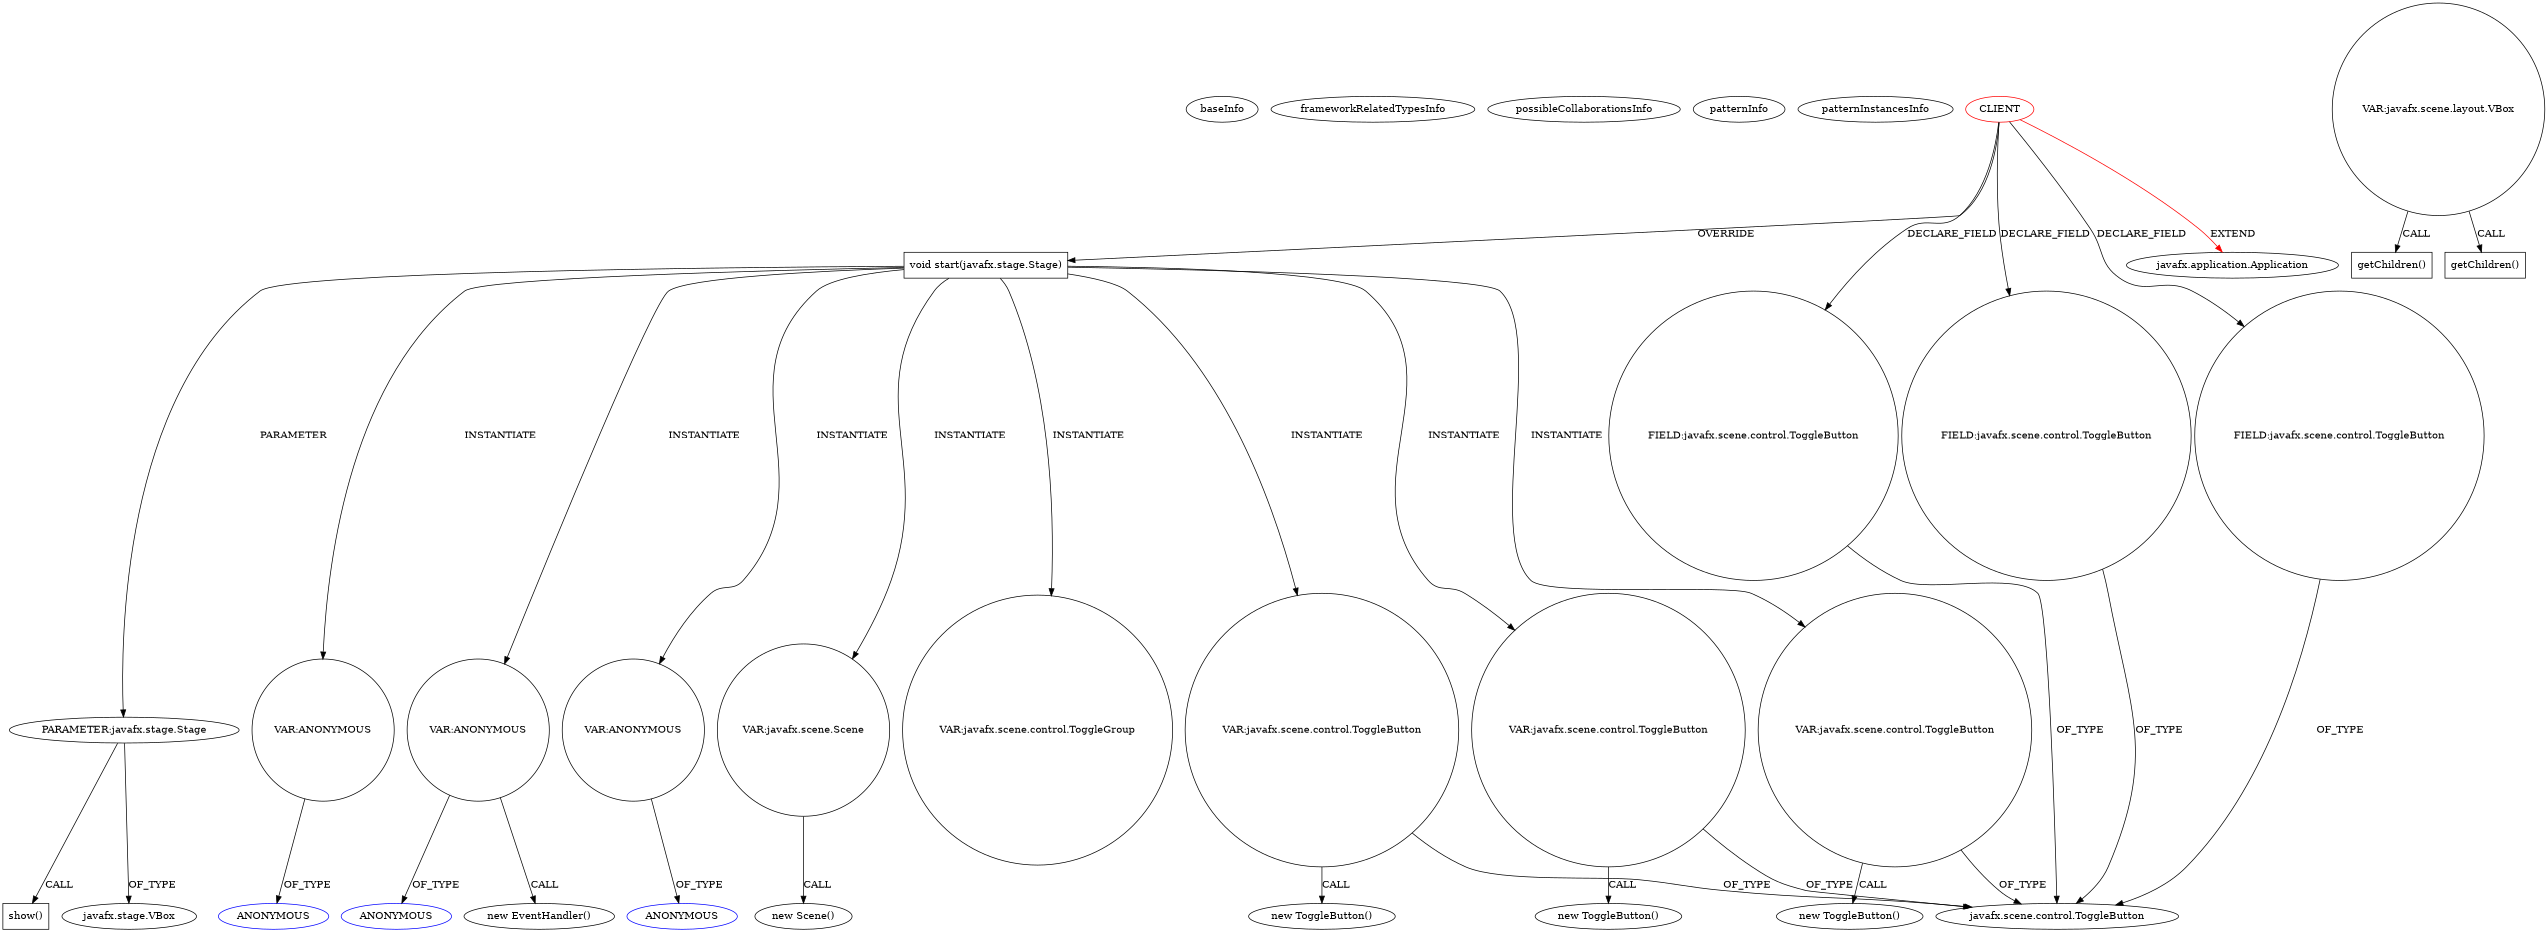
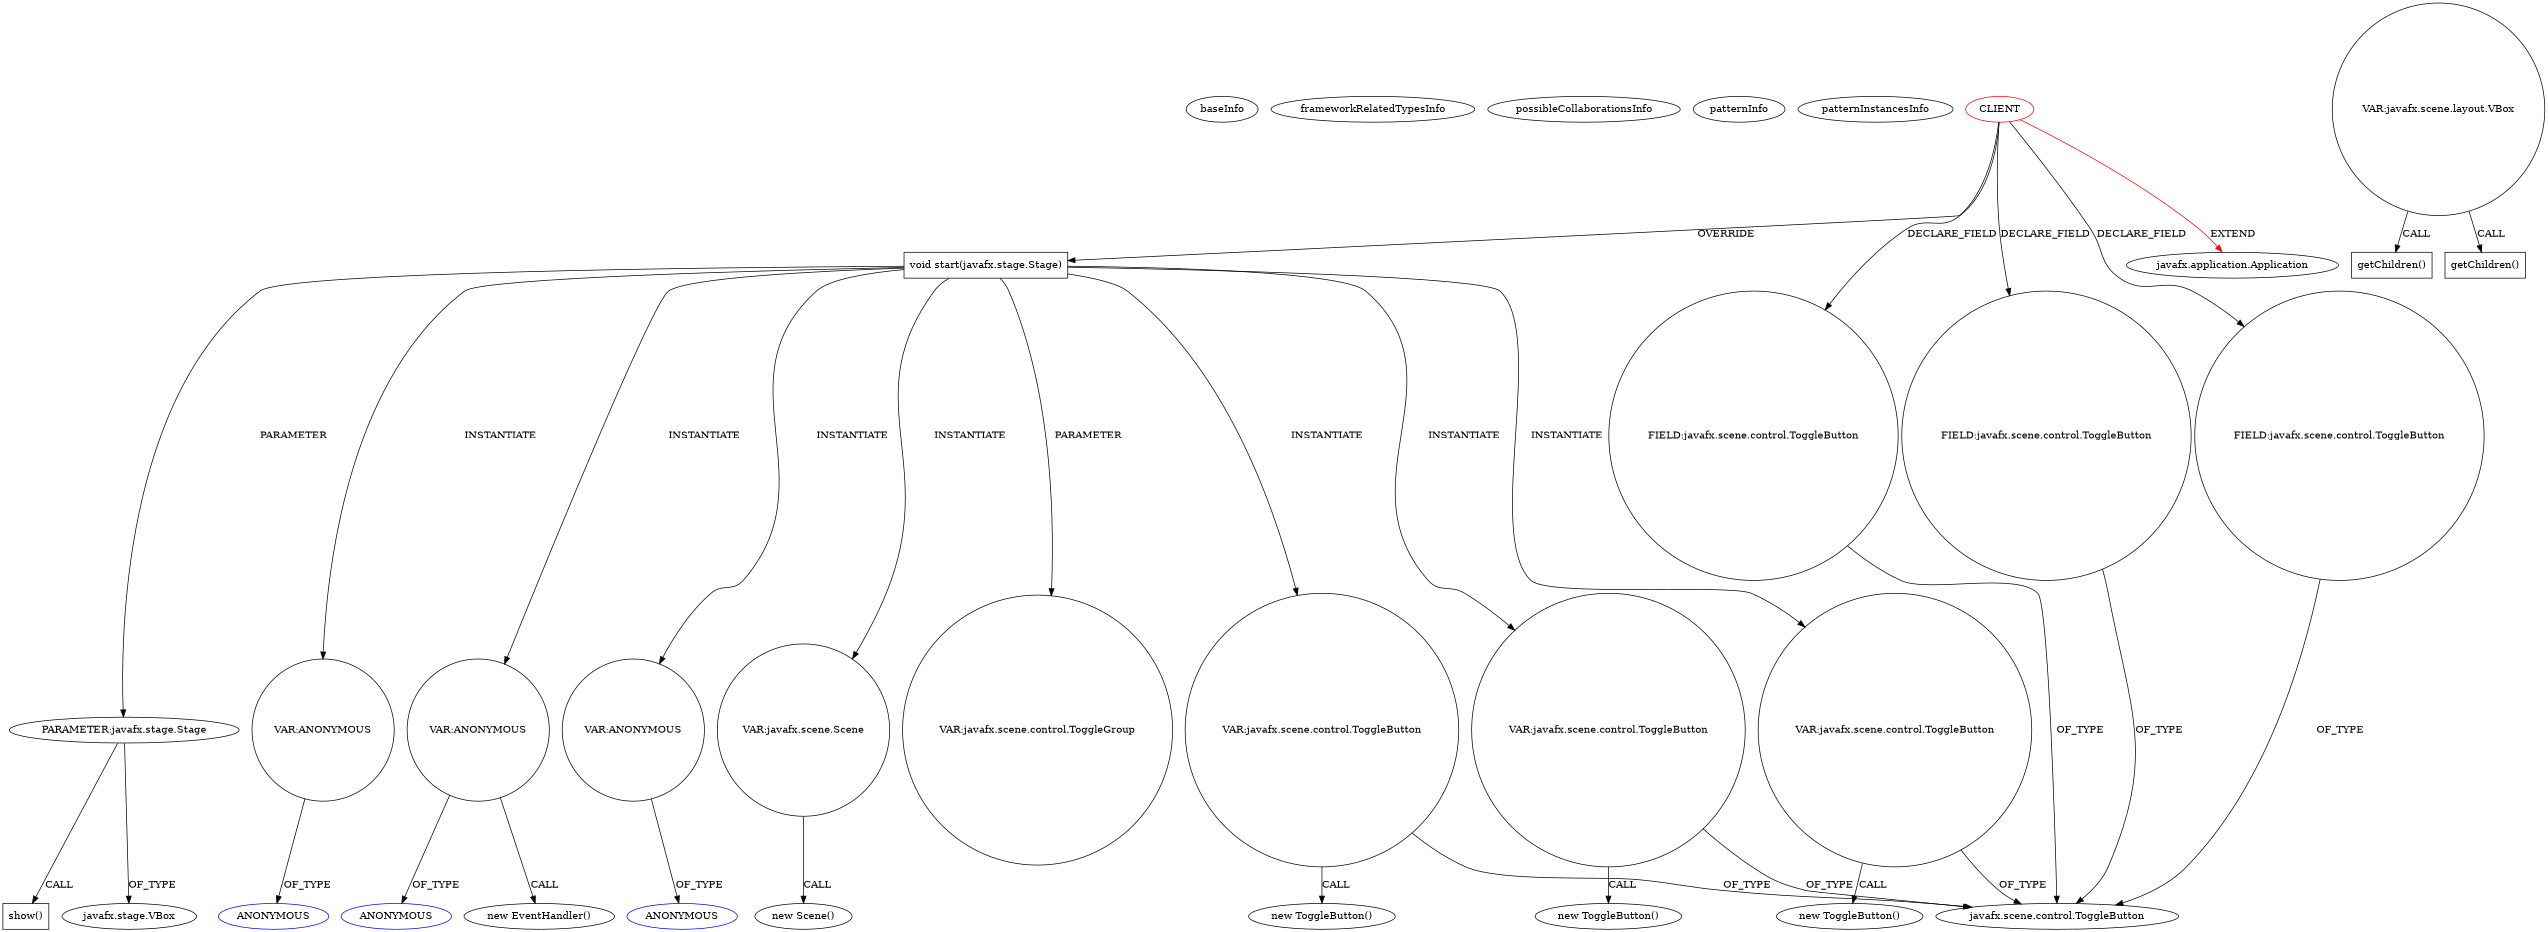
(1089, 436) -> (1089, 436)
